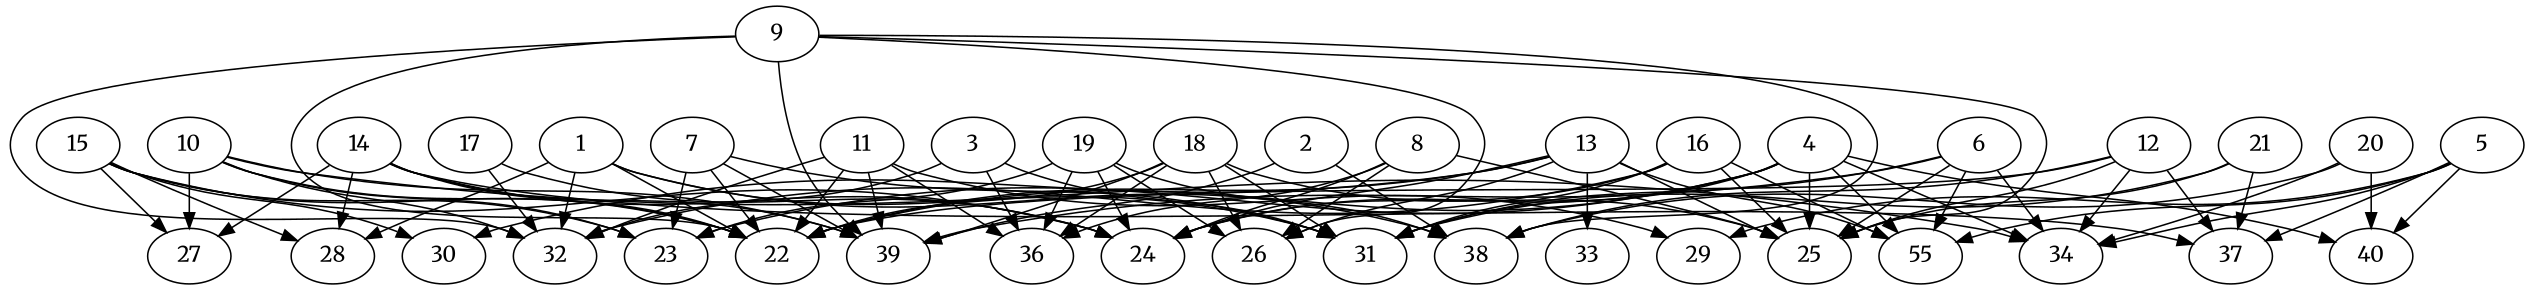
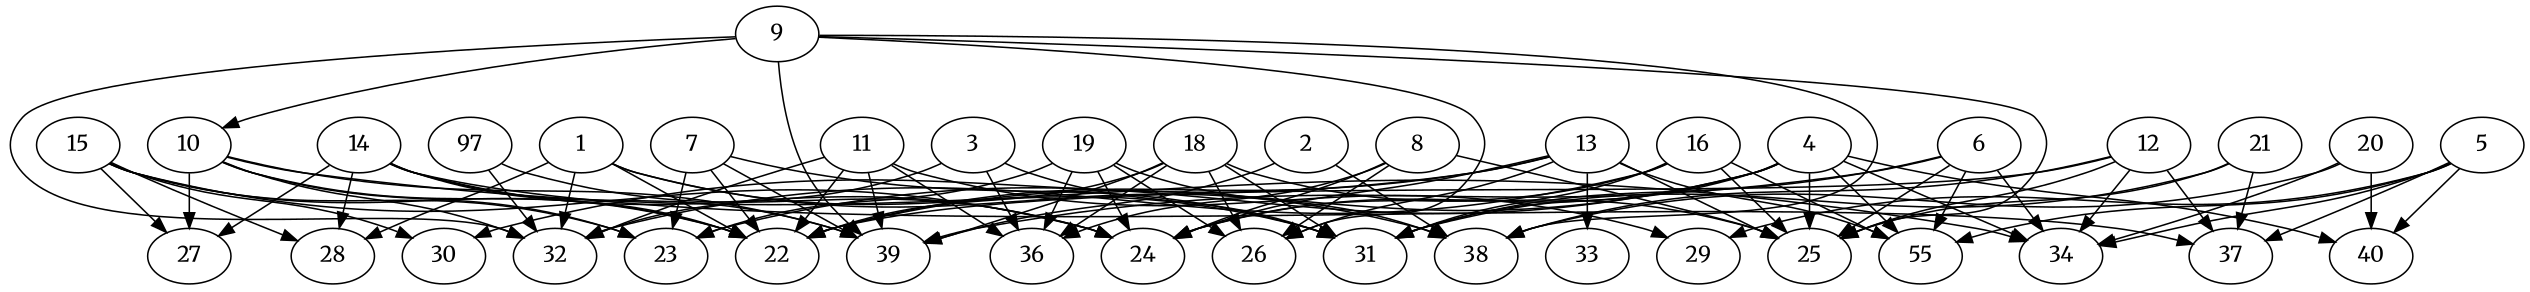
(292, 141) -> (485, 69)
(470, 145) -> (470, 145)
